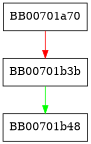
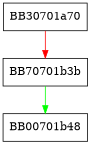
(45, 17) -> (45, 17)
(45, 72) -> (45, 72)
